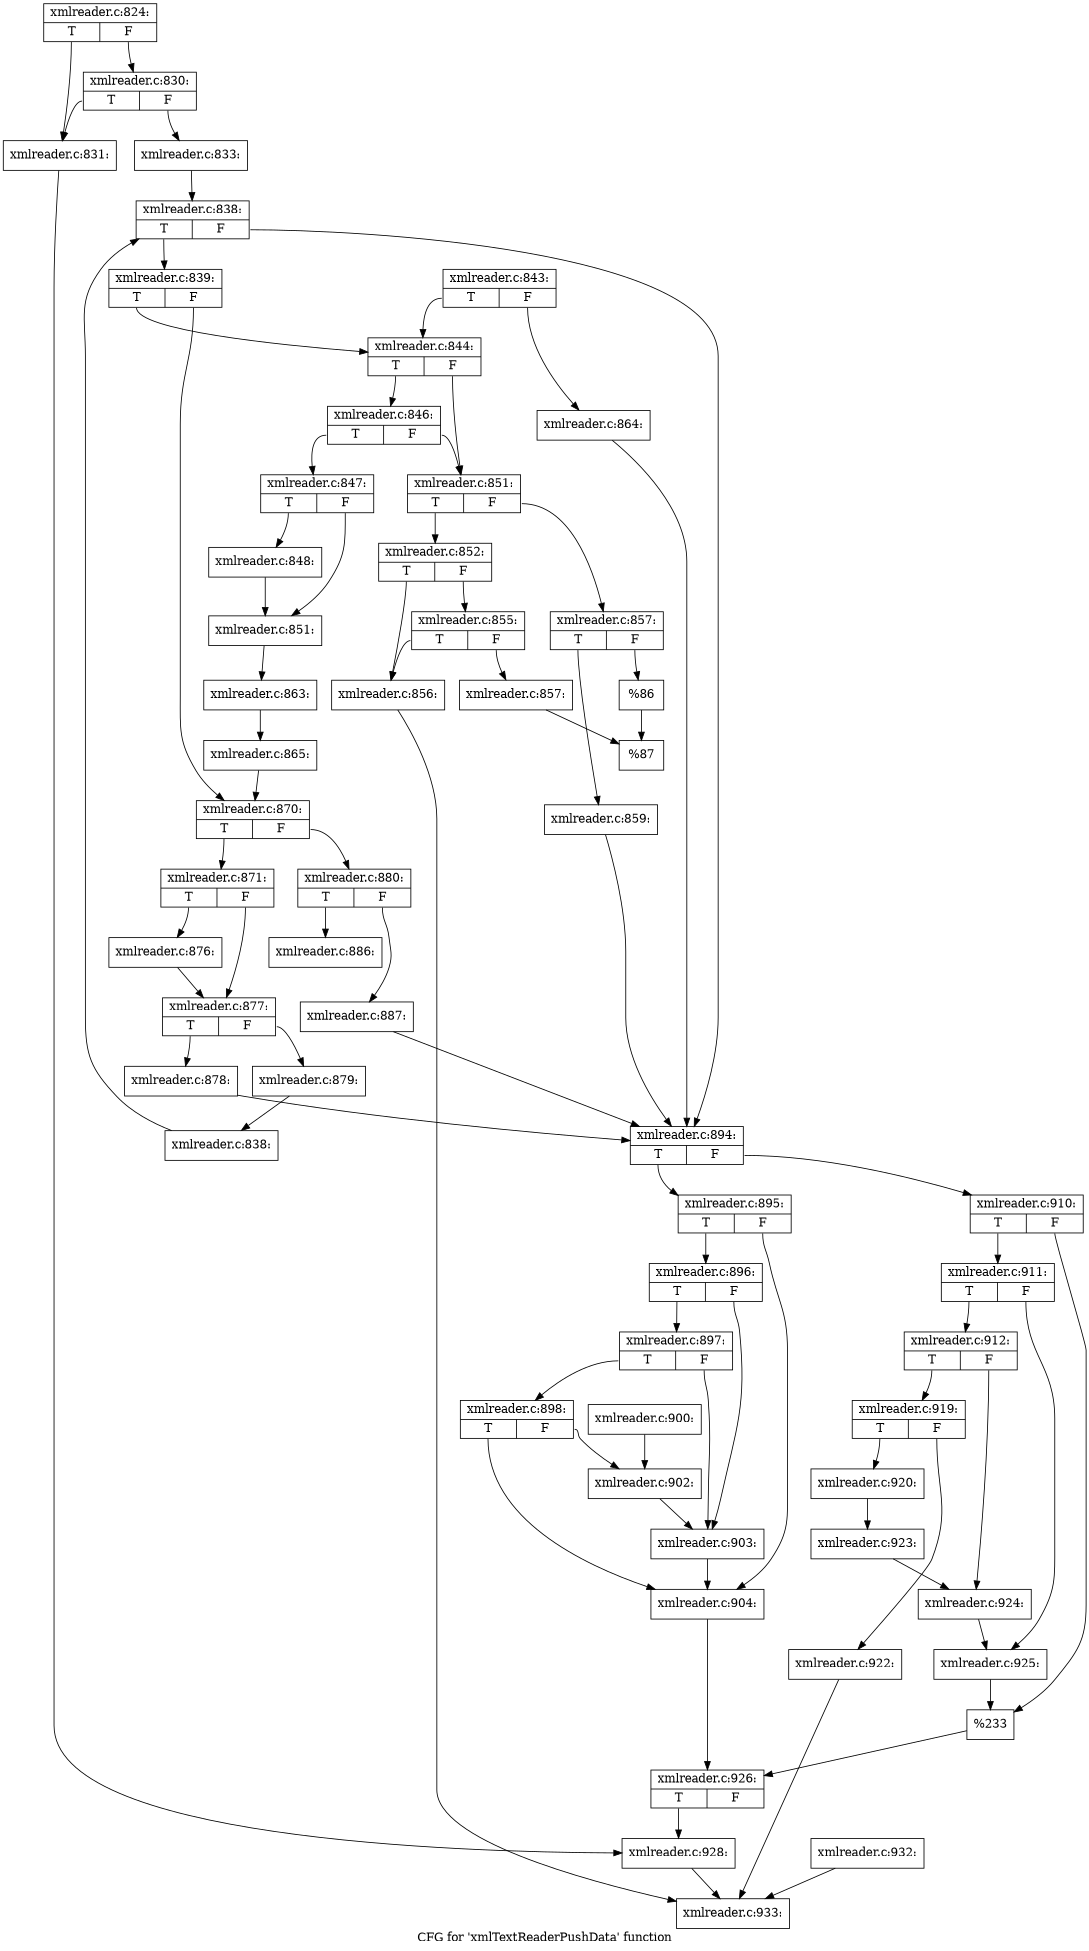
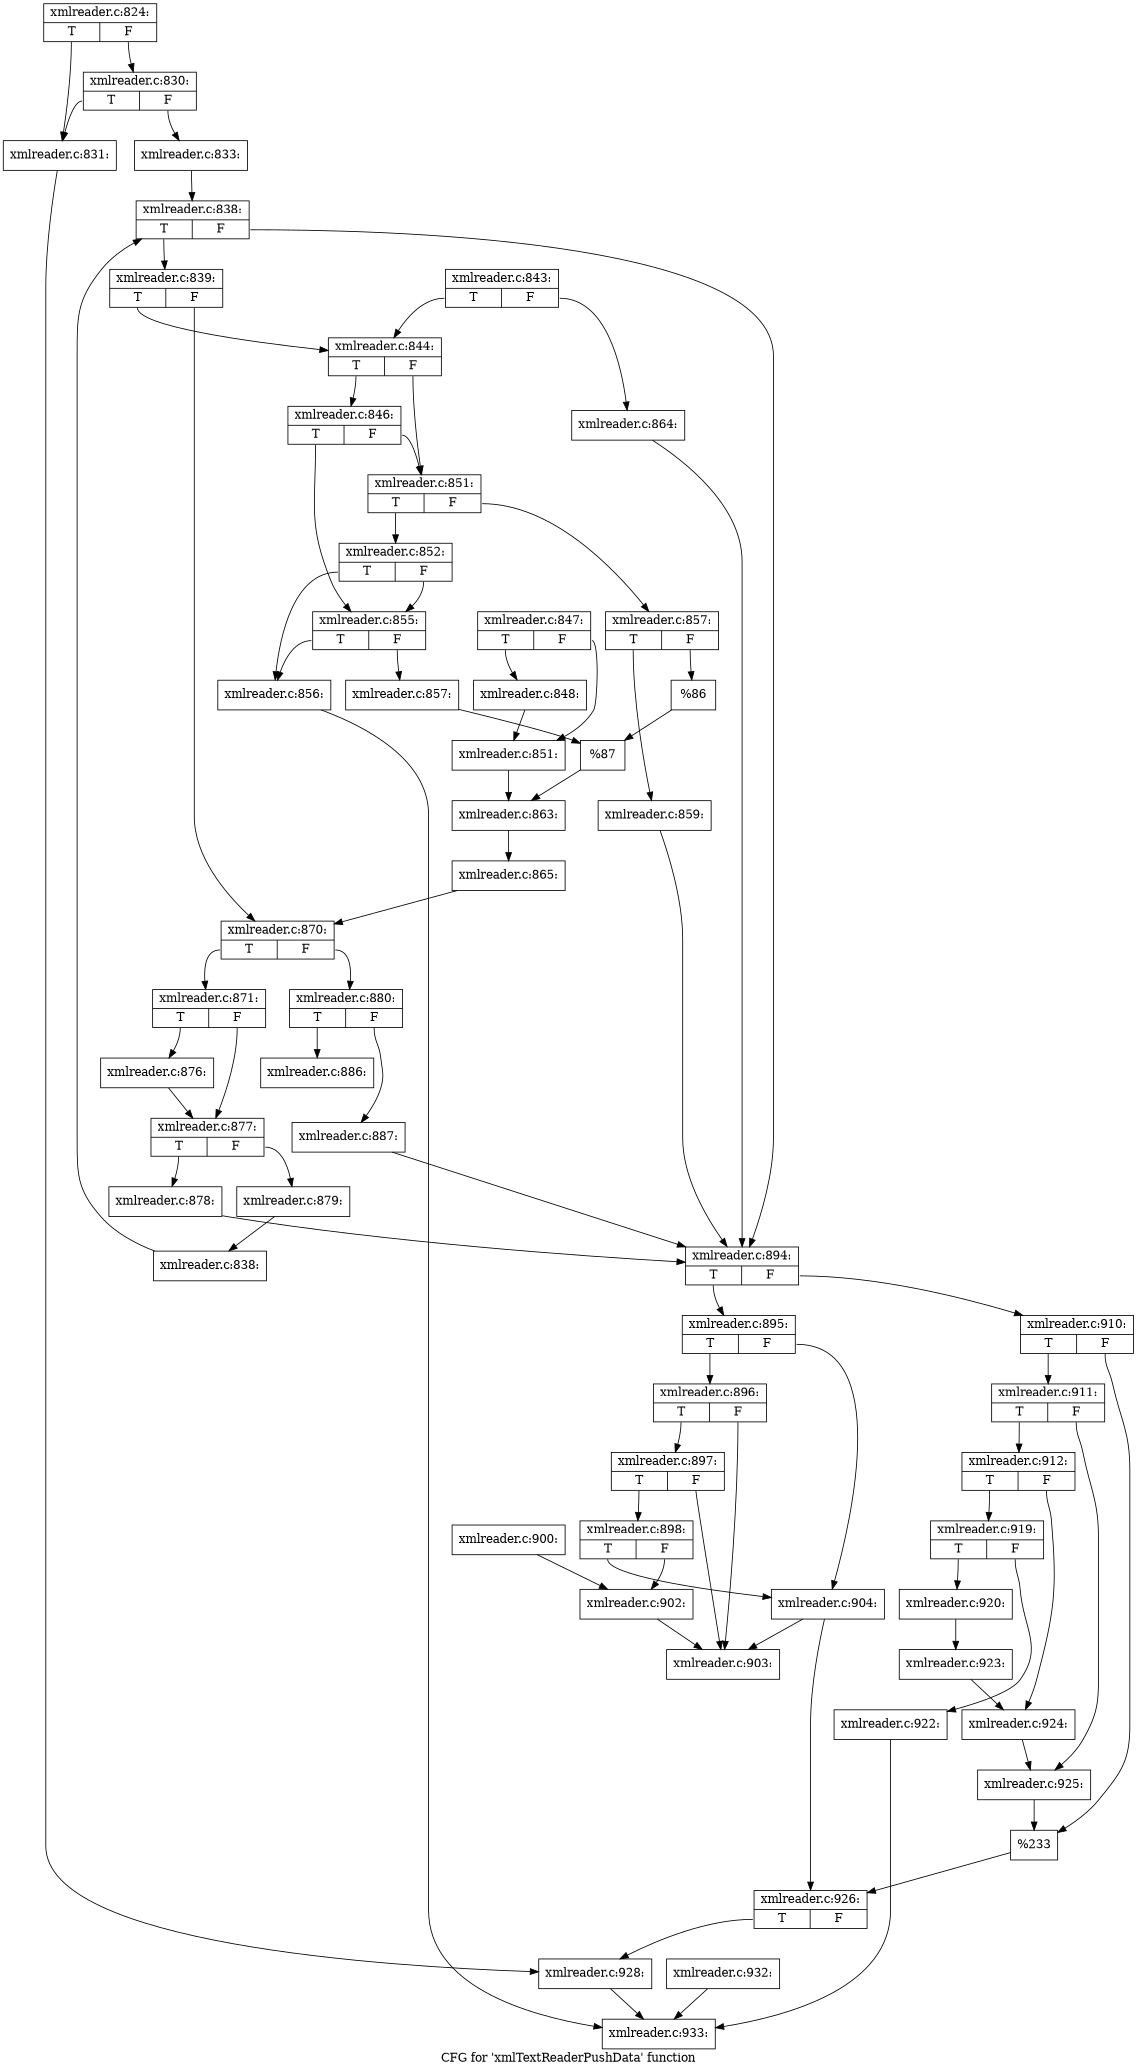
(313, 447) -> (316, 528)
none -> (560, 783)
(707, 1570) -> (779, 1632)
